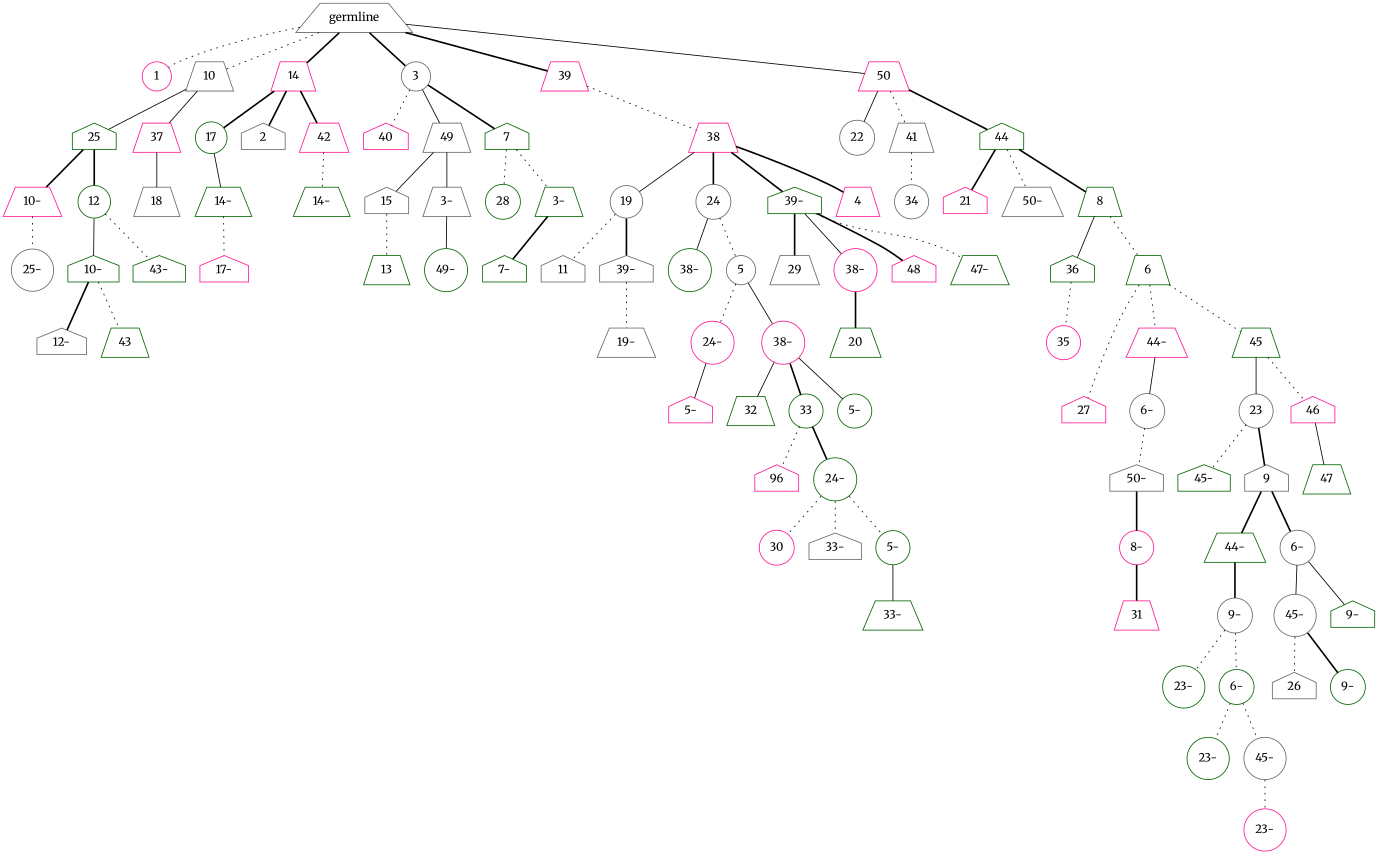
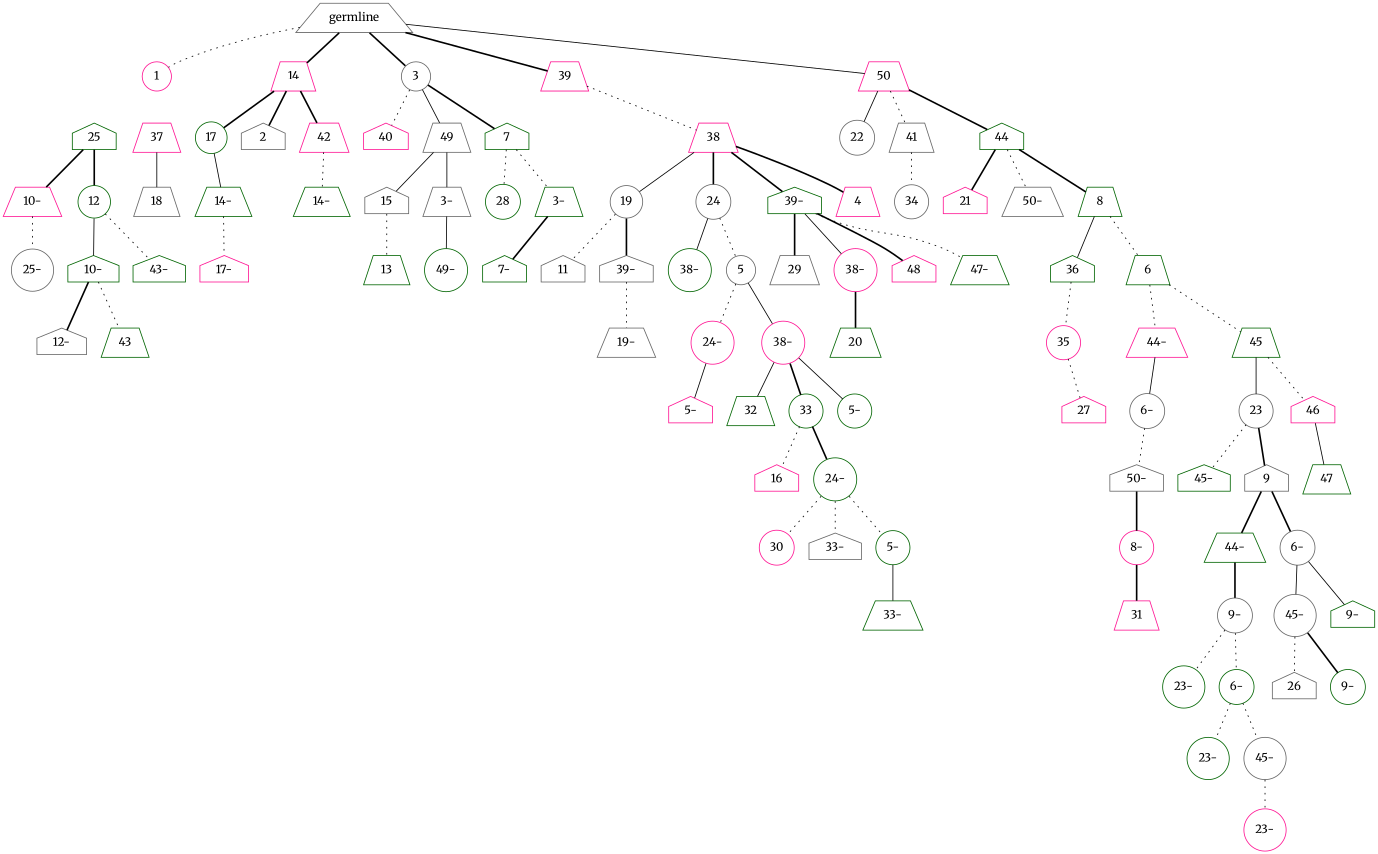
(210, 76) -> none
(1110, 340) -> (1074, 378)
(777, 479) -> (777, 479)
